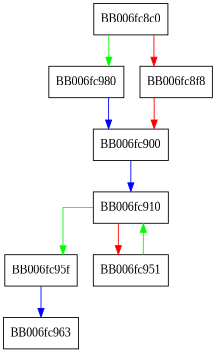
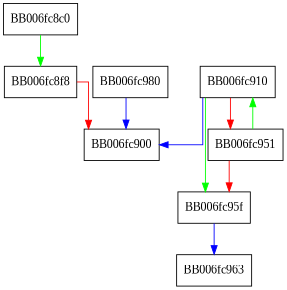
(109, 46) -> none
(154, 46) -> (41, 46)
(131, 172) -> (199, 145)
none -> (229, 172)
